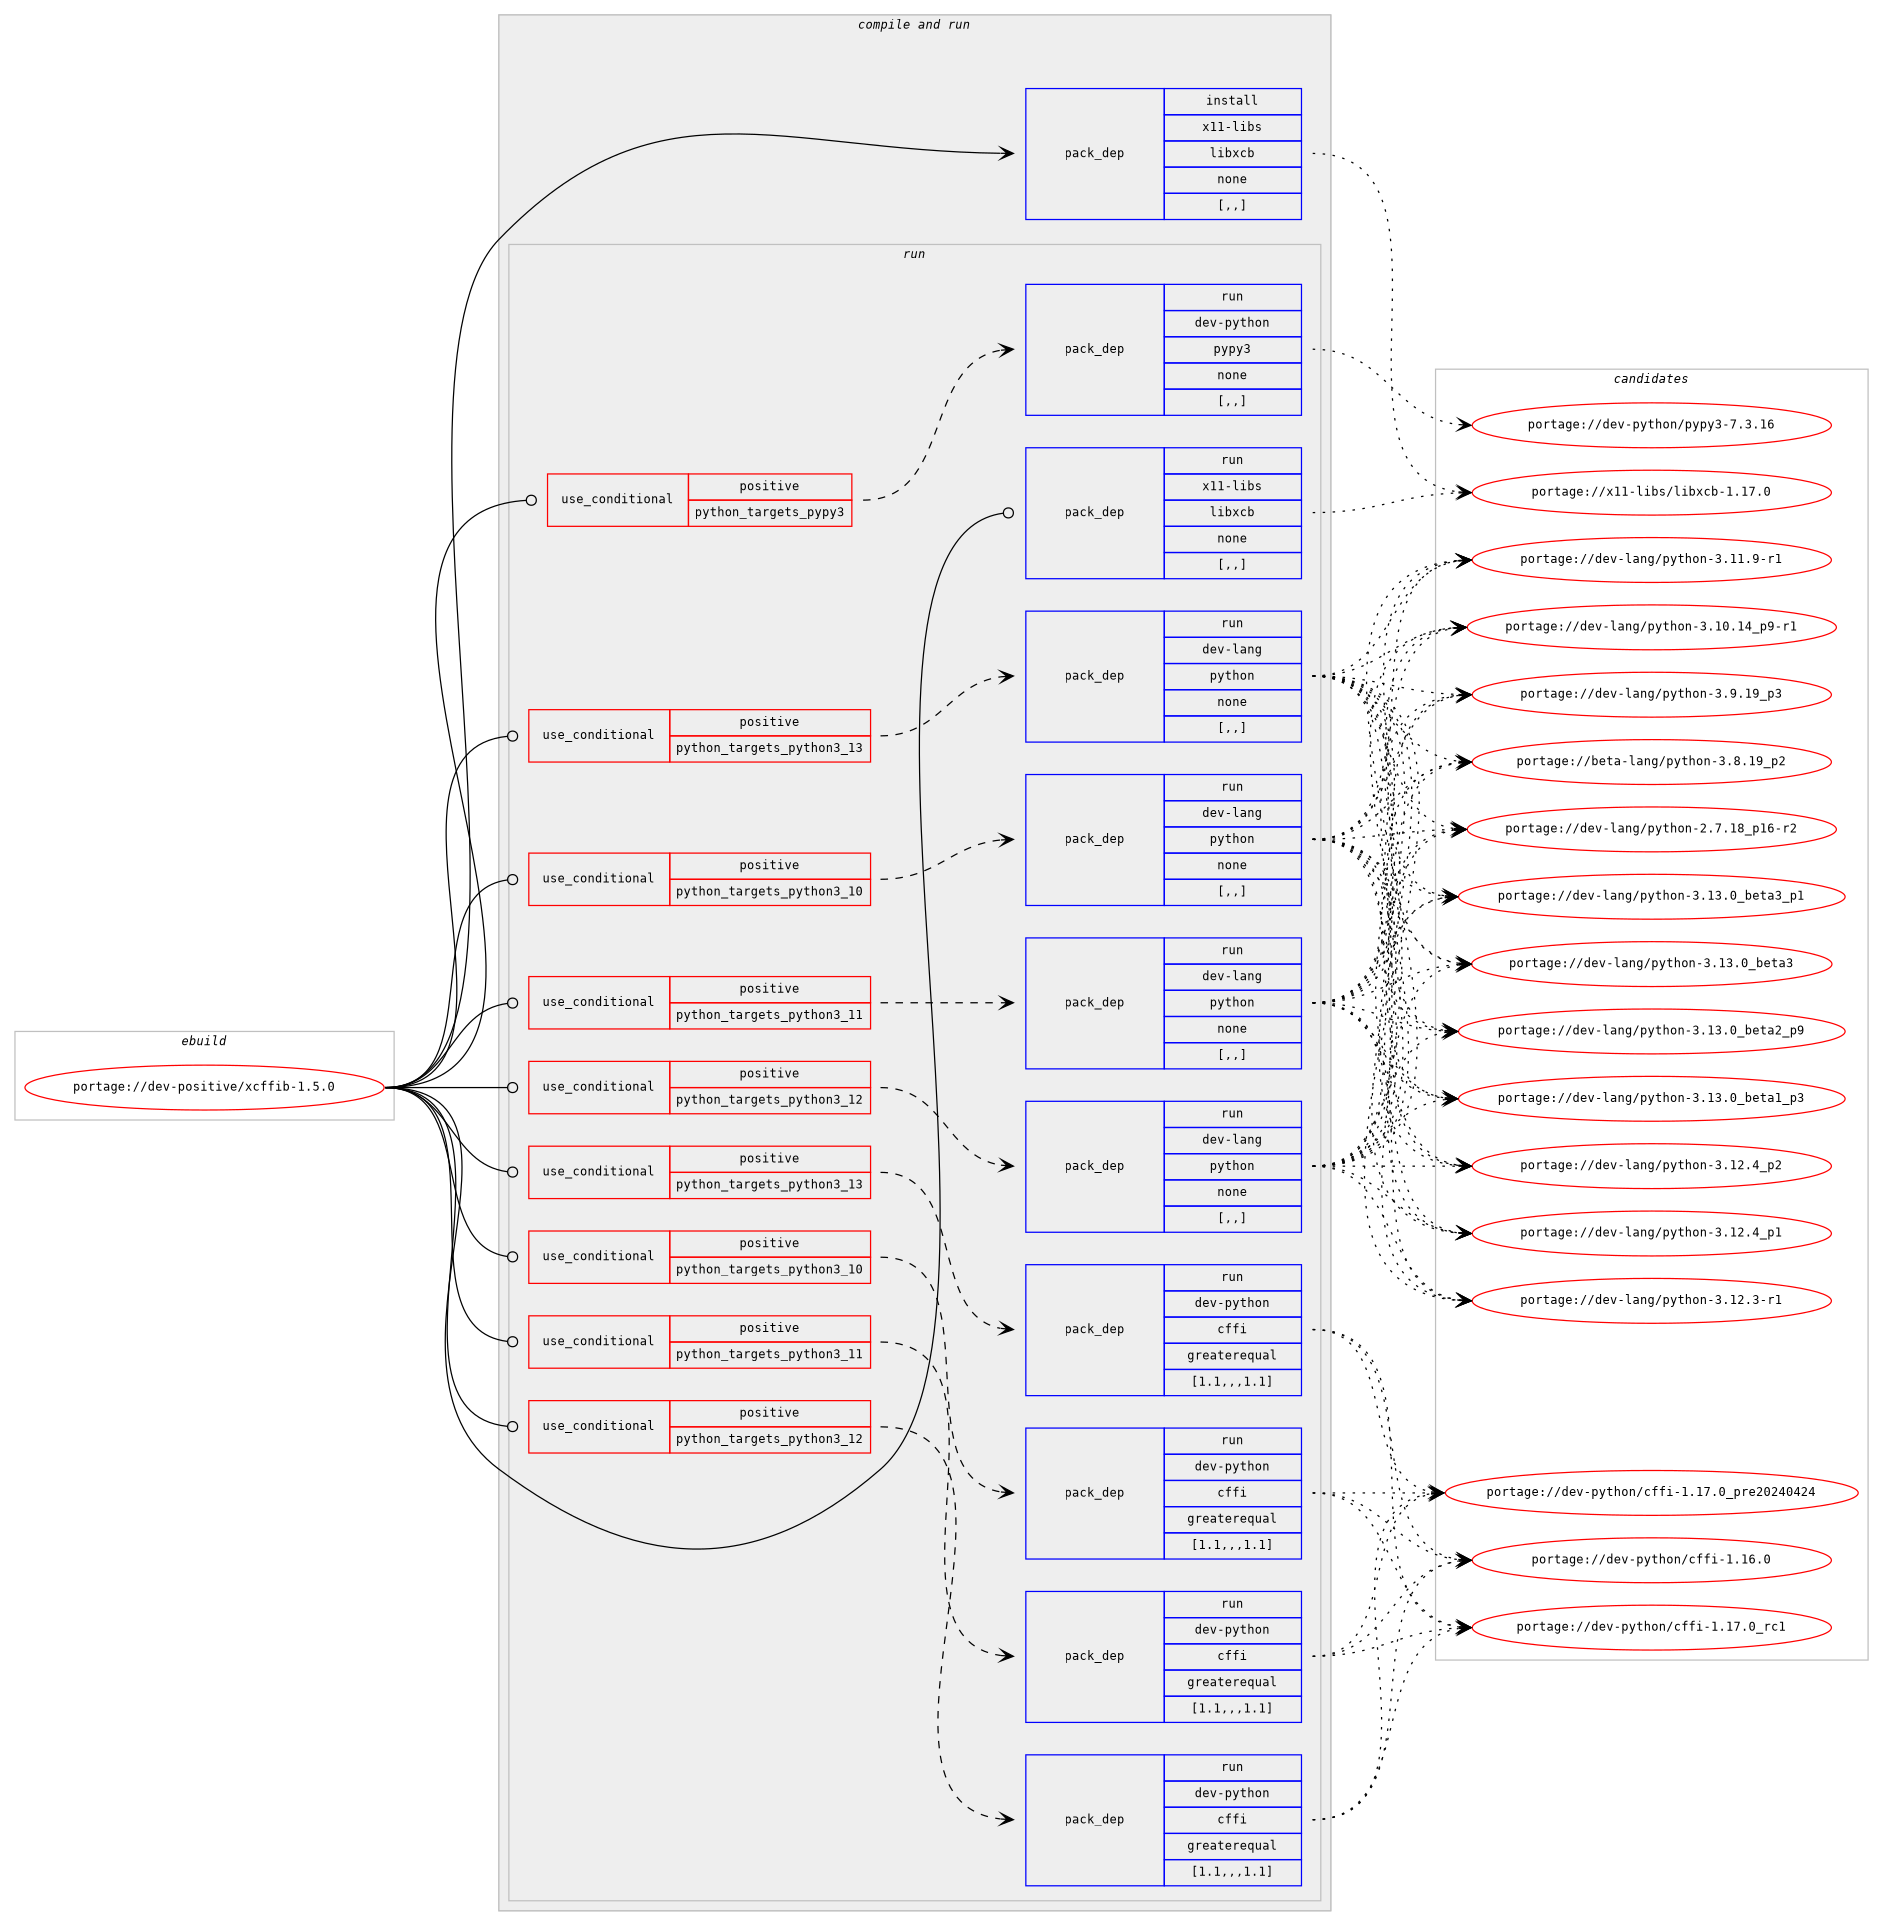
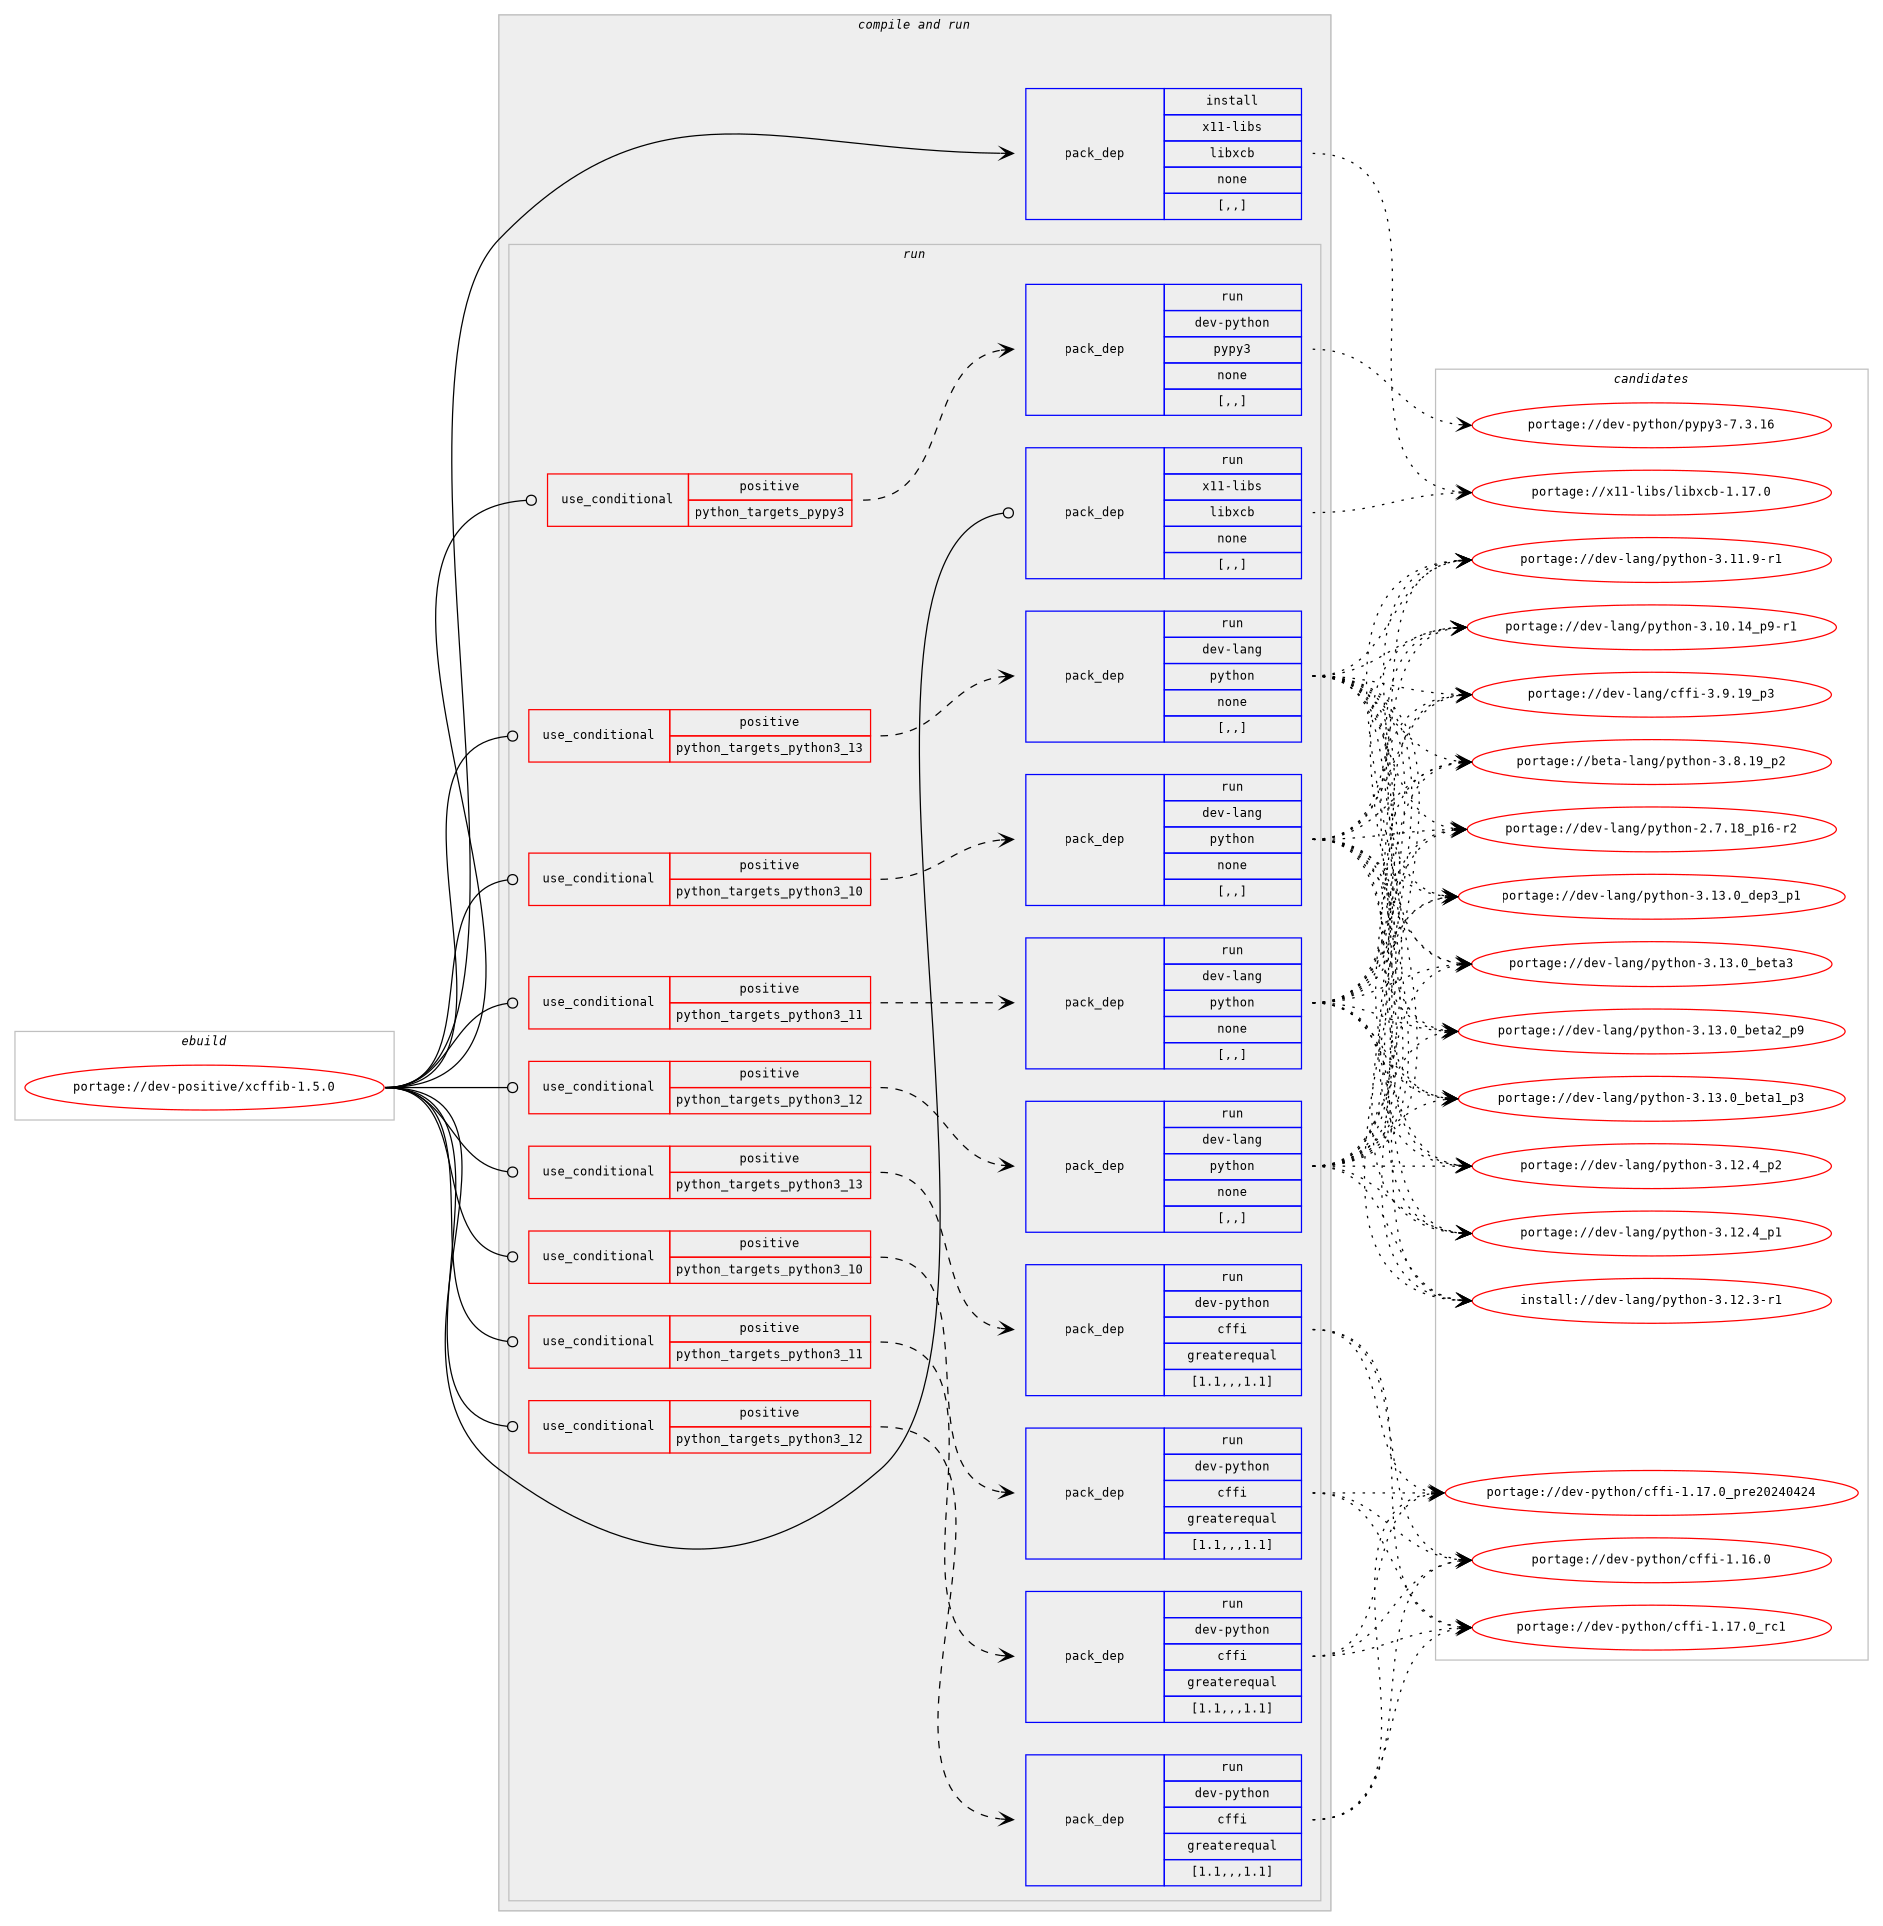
(1652, 695) -> (1652, 695)
(1652, 897) -> (1652, 897)
(1652, 1301) -> (1652, 1301)
